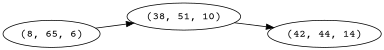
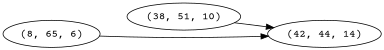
(111, 26) -> (180, 38)
